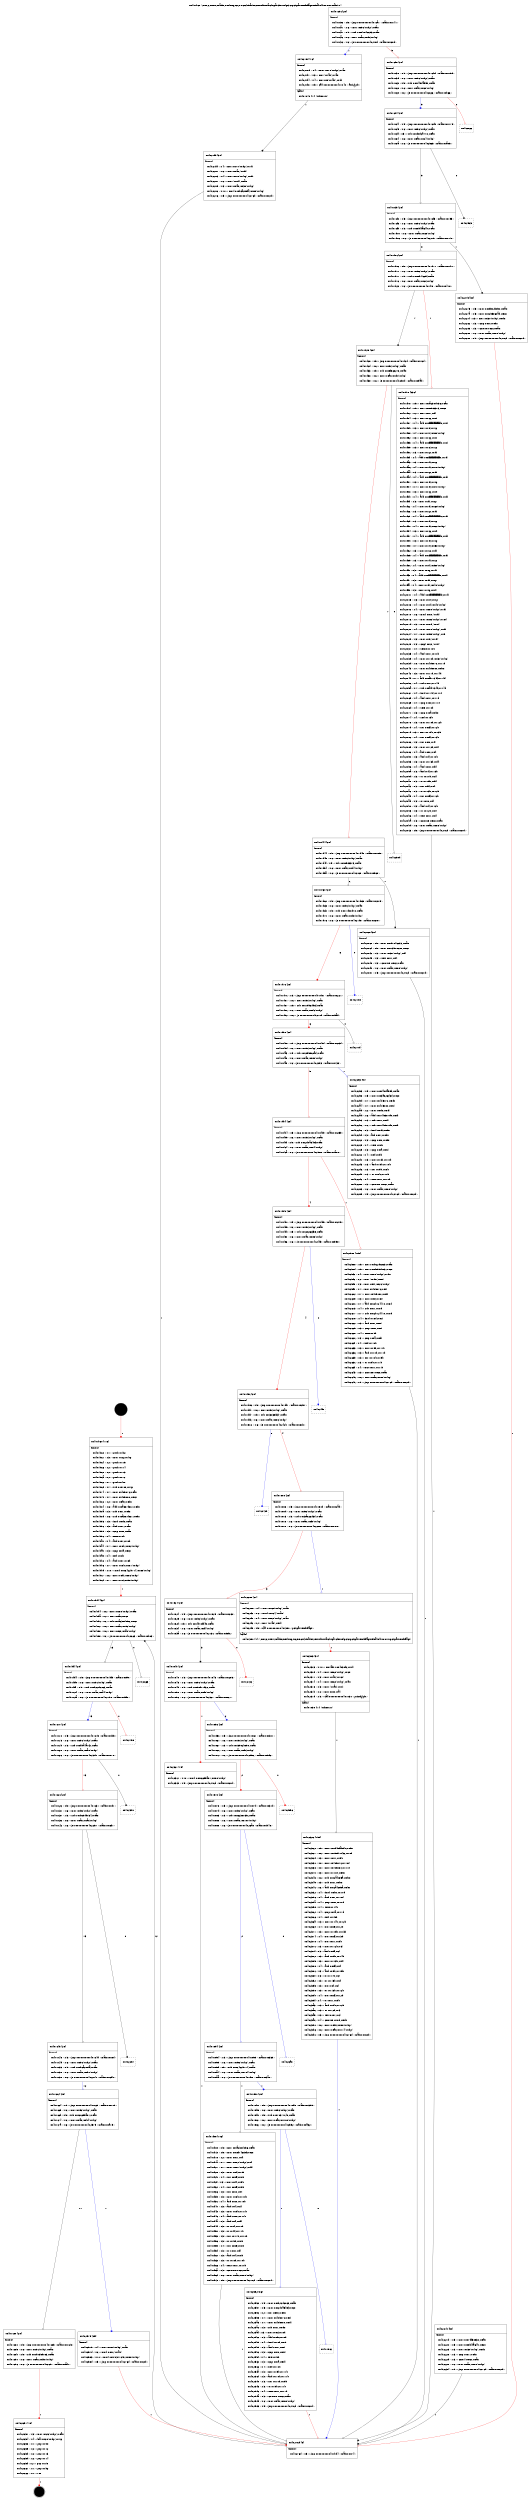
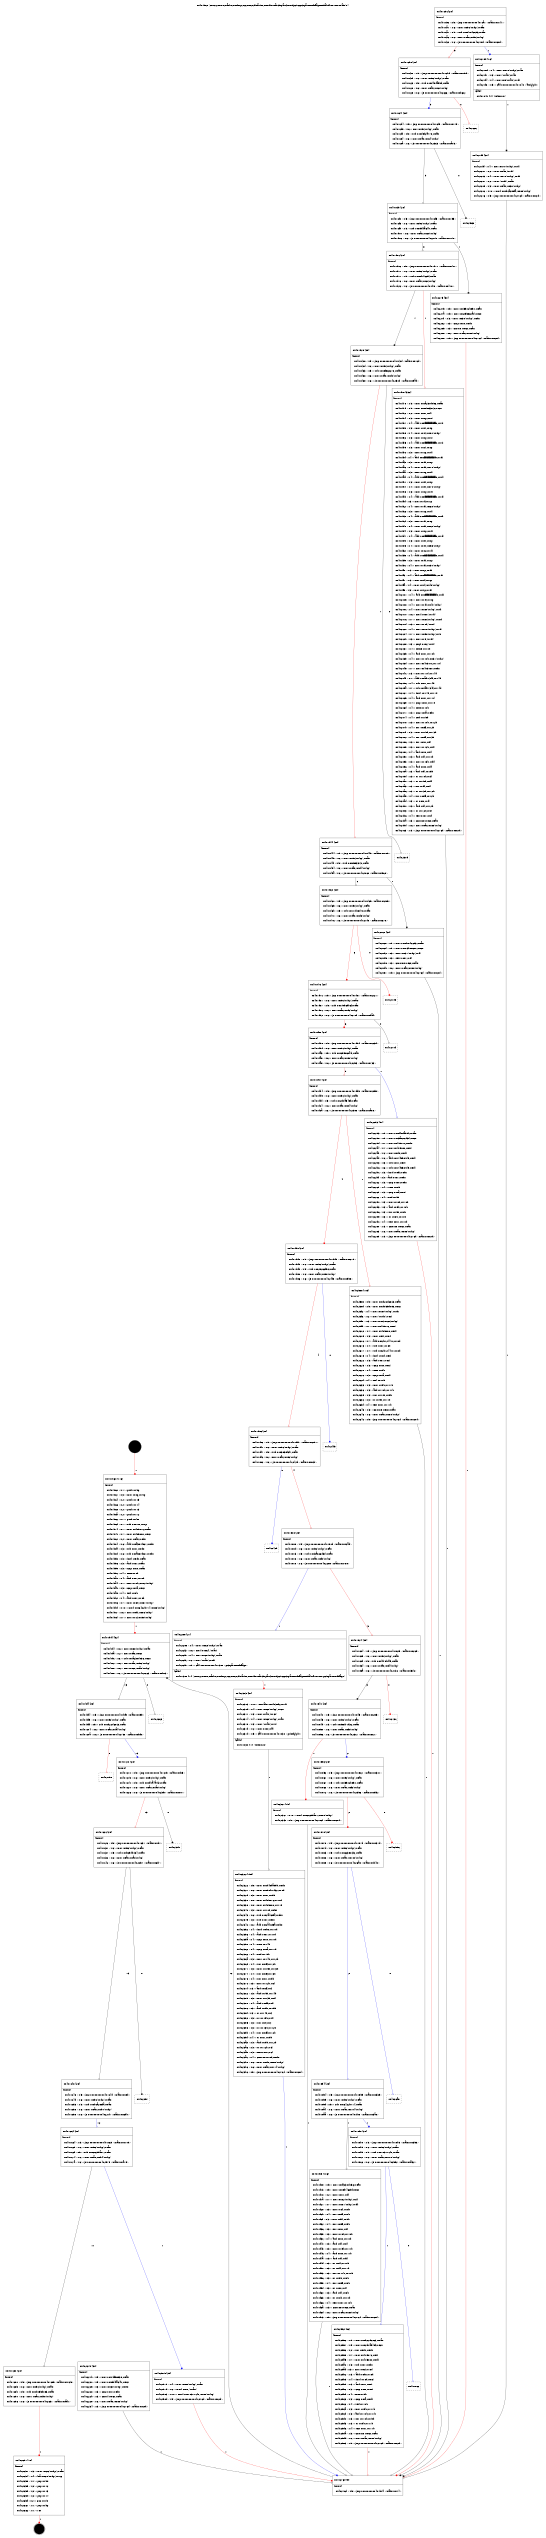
(352, 960) -> (363, 967)
(291, 1317) -> (303, 1355)
none -> (432, 1865)
